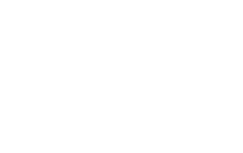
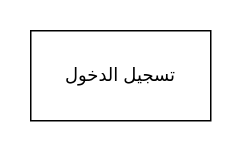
none -> (121, 76)
